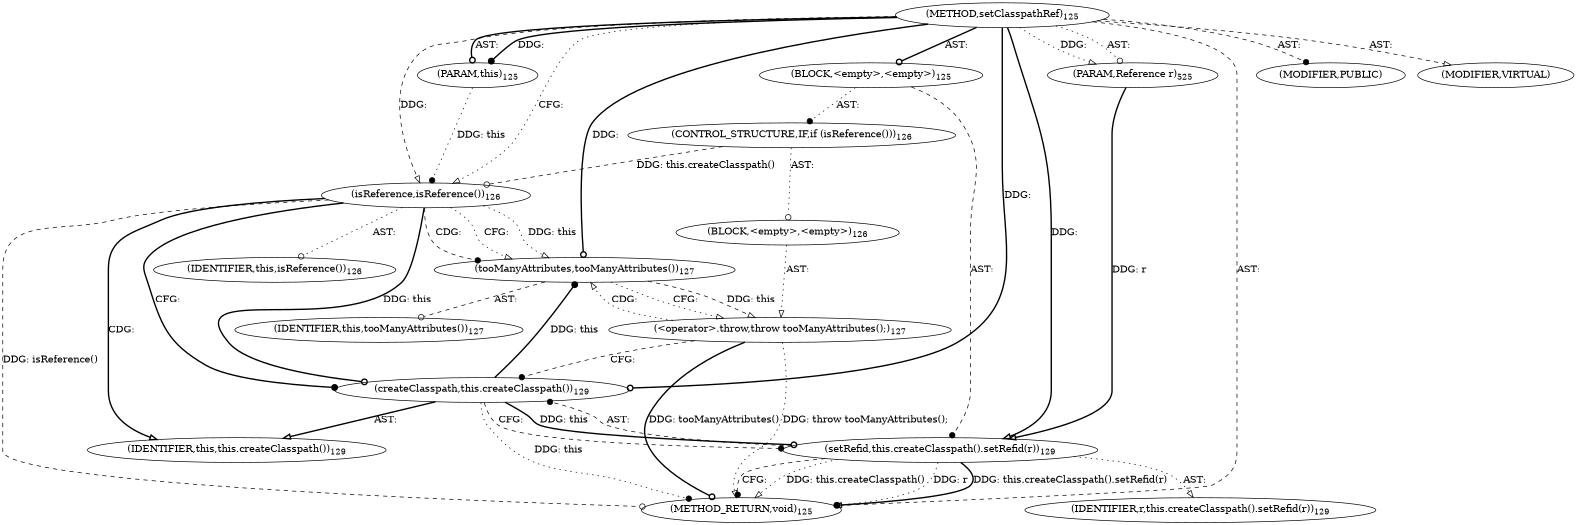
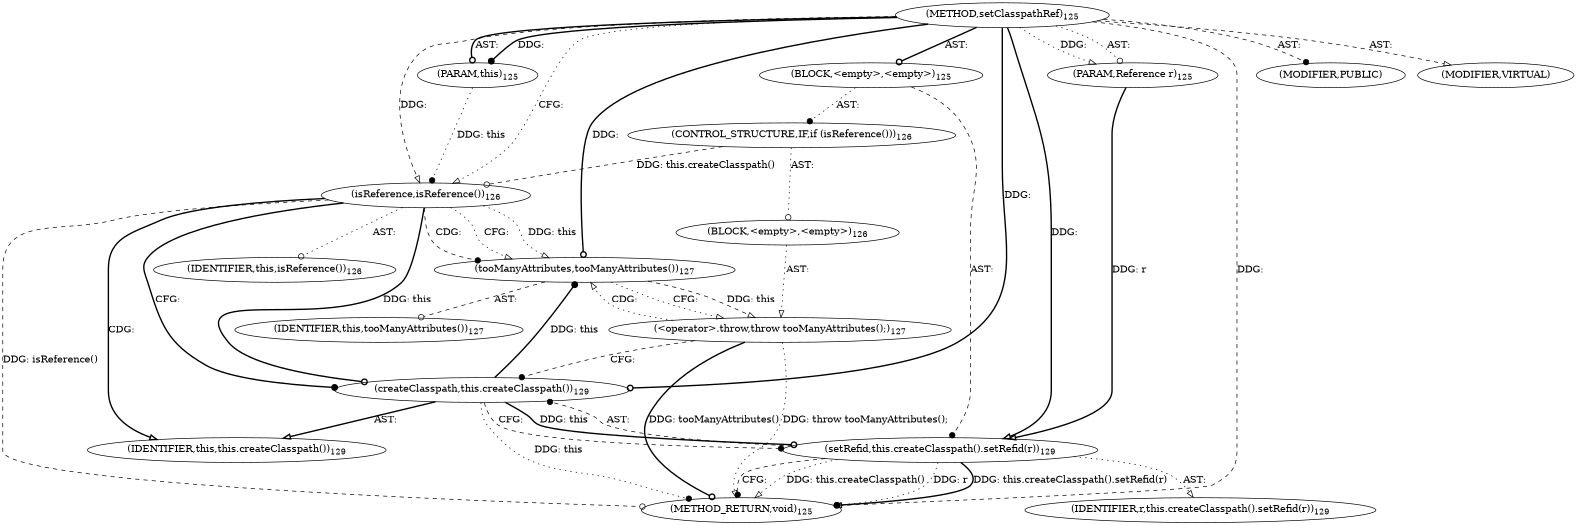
(1185, 74) -> (1185, 74)
(1250, 270) -> (1252, 270)
